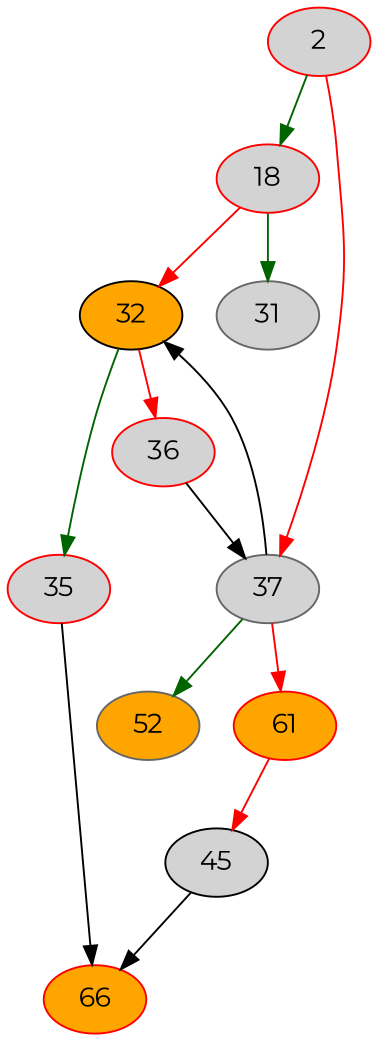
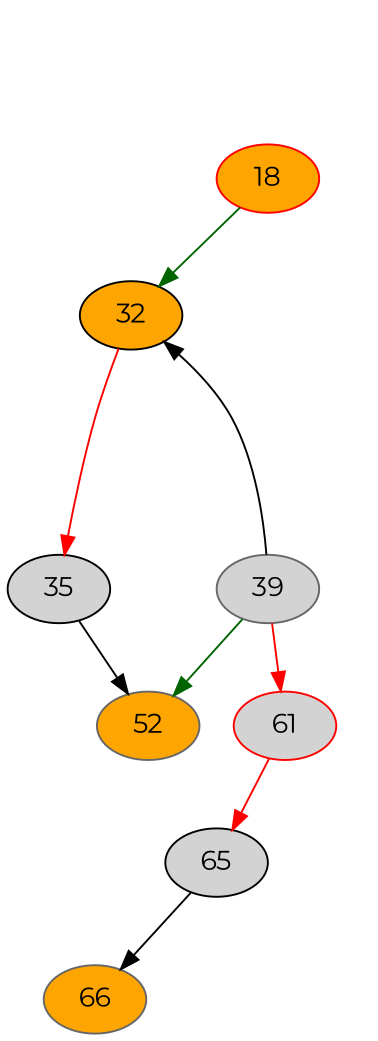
(319, 42) -> none
(268, 179) -> (268, 179)
(207, 240) -> (207, 240)
(268, 315) -> none
(89, 441) -> (89, 441)
(163, 452) -> none
(59, 589) -> (59, 589)
(268, 589) -> (268, 589)
(285, 726) -> (285, 726)
(76, 784) -> (98, 649)
(217, 863) -> (217, 863)
(95, 999) -> (95, 999)
